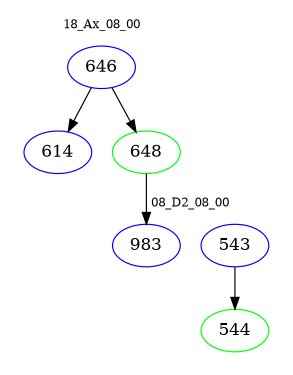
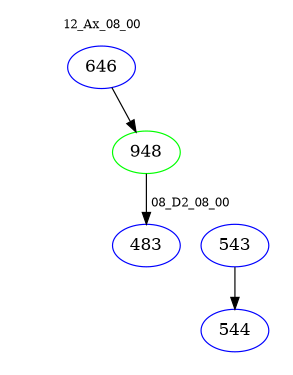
(102, 25) -> (102, 25)
(58, 152) -> none
(146, 152) -> (146, 152)
(146, 246) -> (146, 246)
(235, 331) -> (235, 331)
